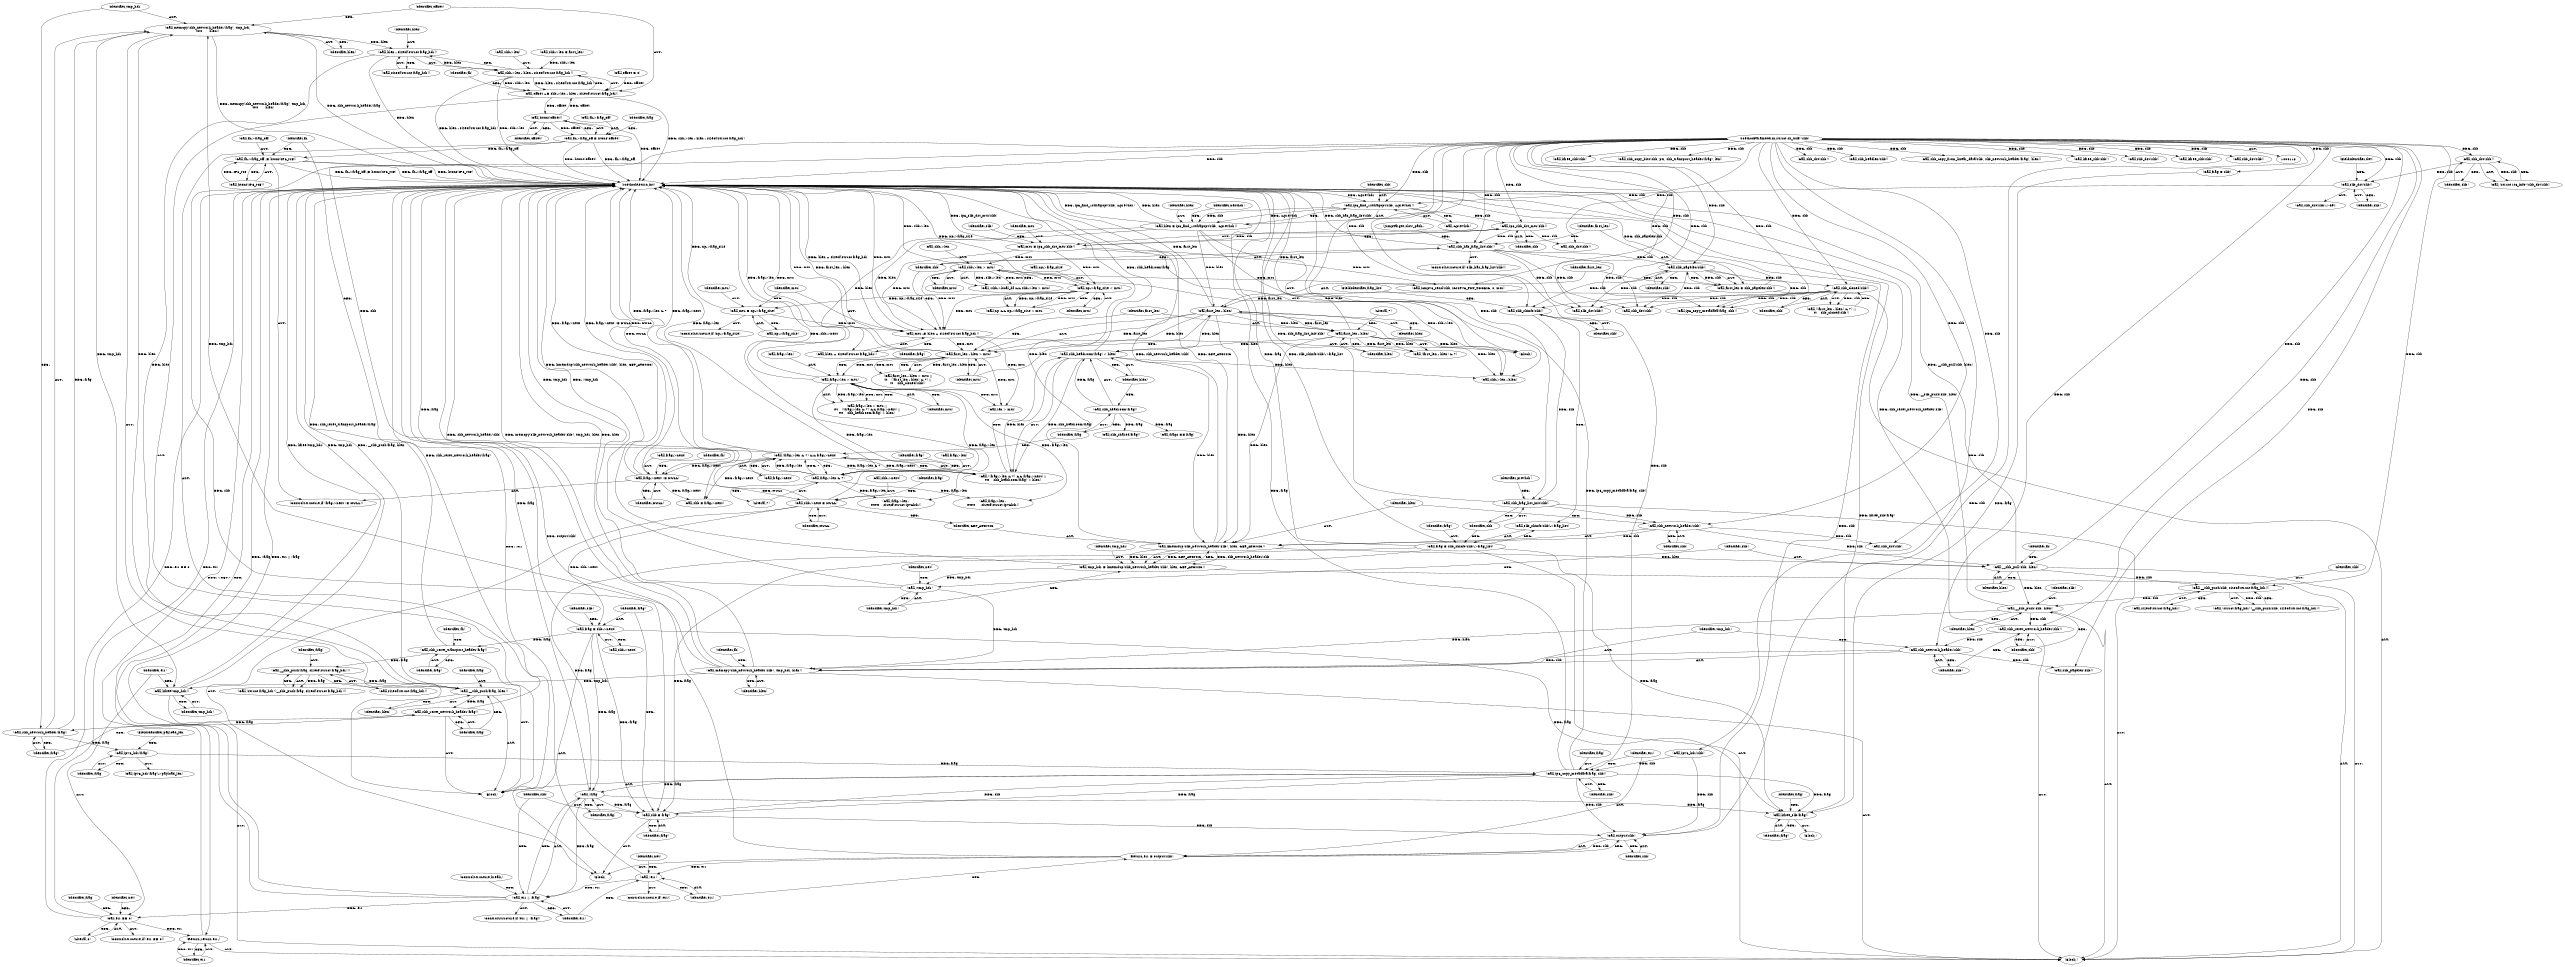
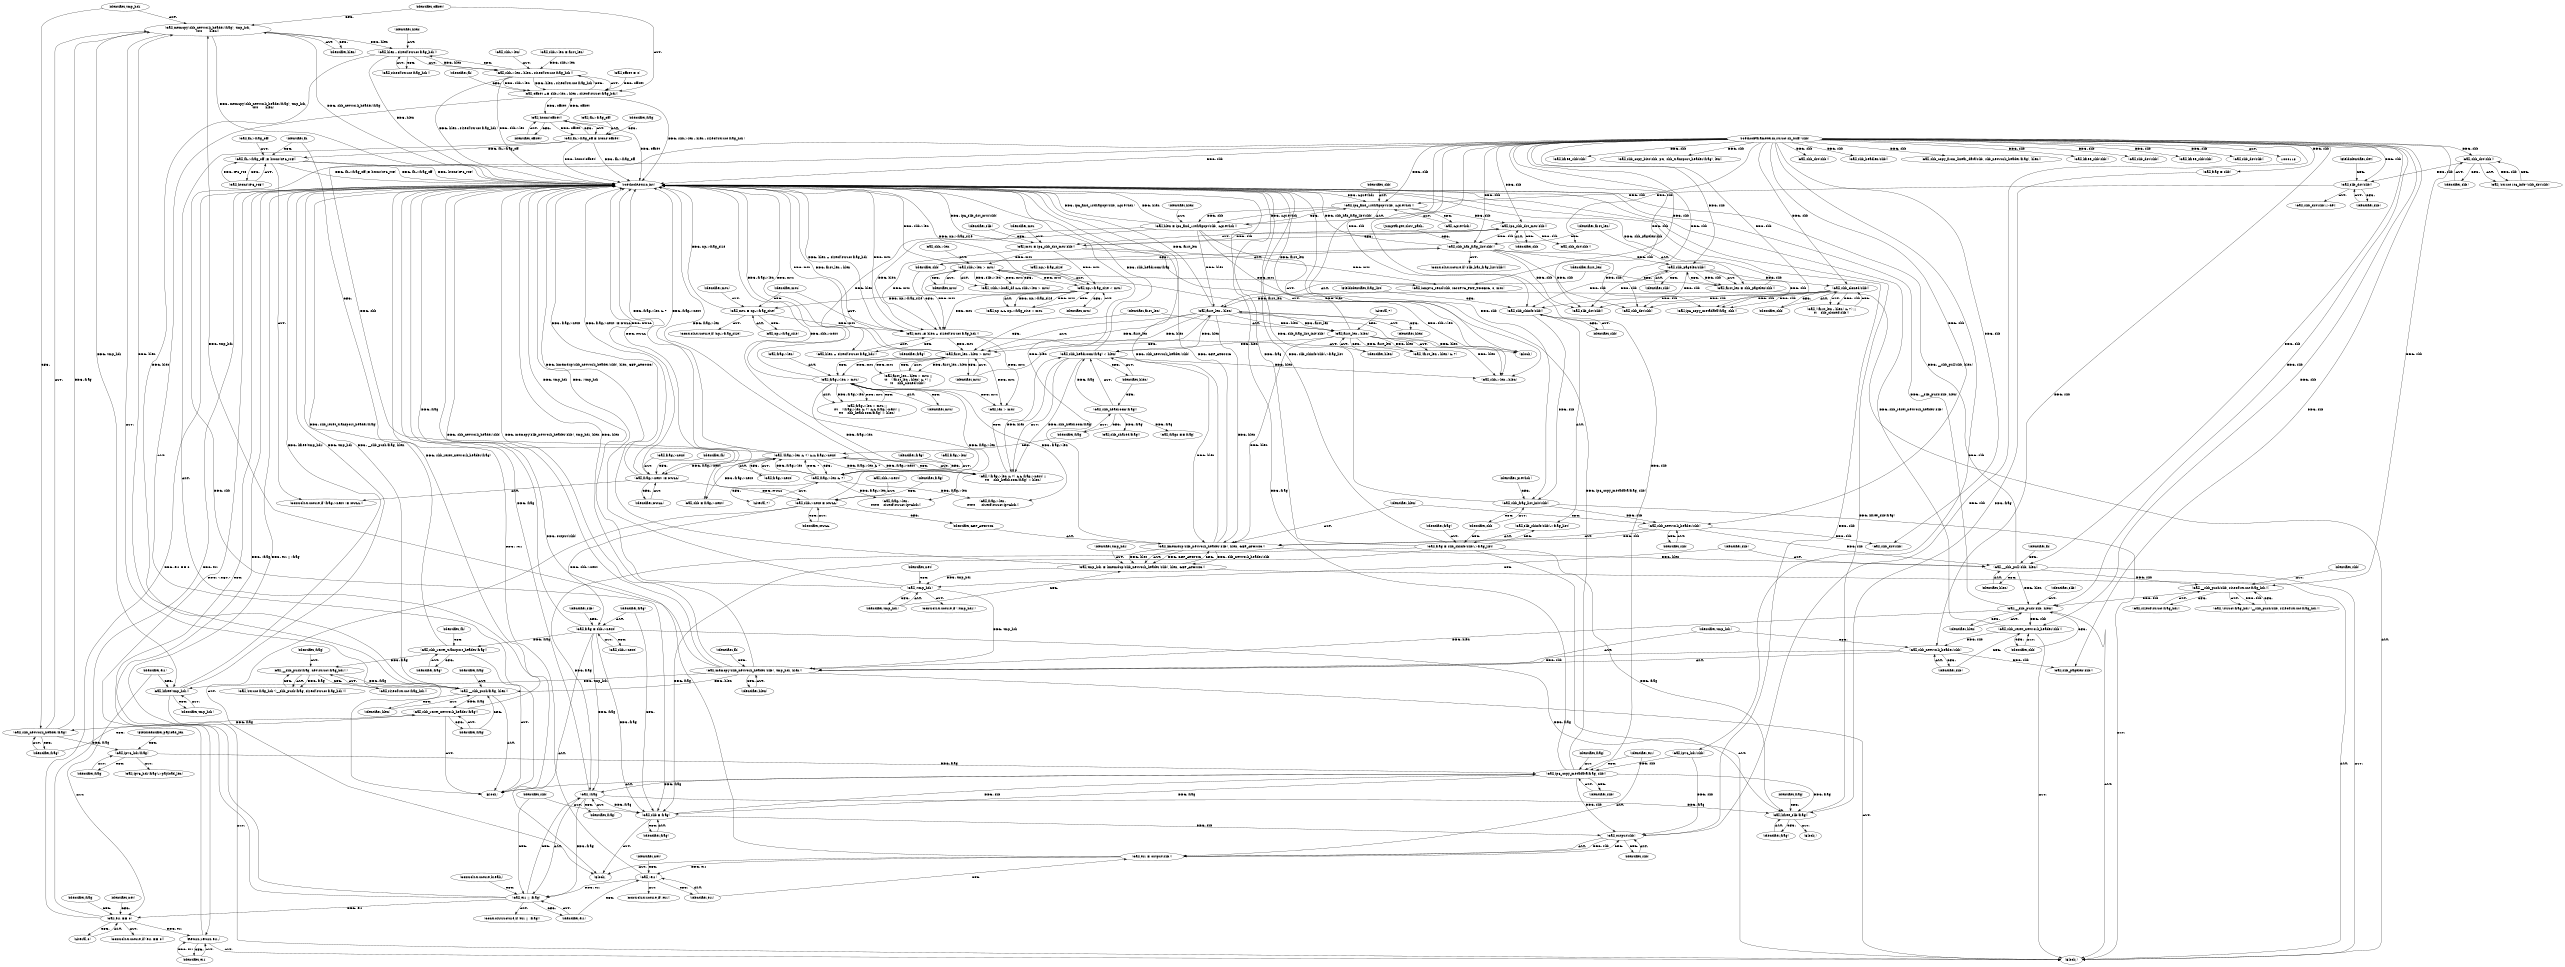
none -> (2405, 155)
(1229, 206) -> none
(1581, 425) -> (1581, 425)
(673, 493) -> none
none -> (949, 609)
(311, 671) -> (311, 671)
none -> (629, 688)
(1152, 857) -> (1152, 857)
